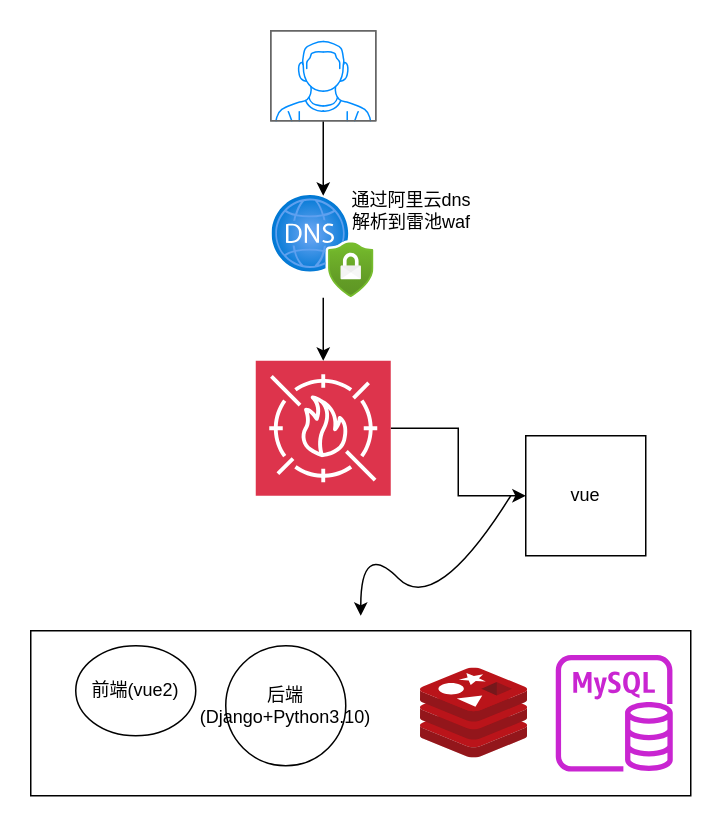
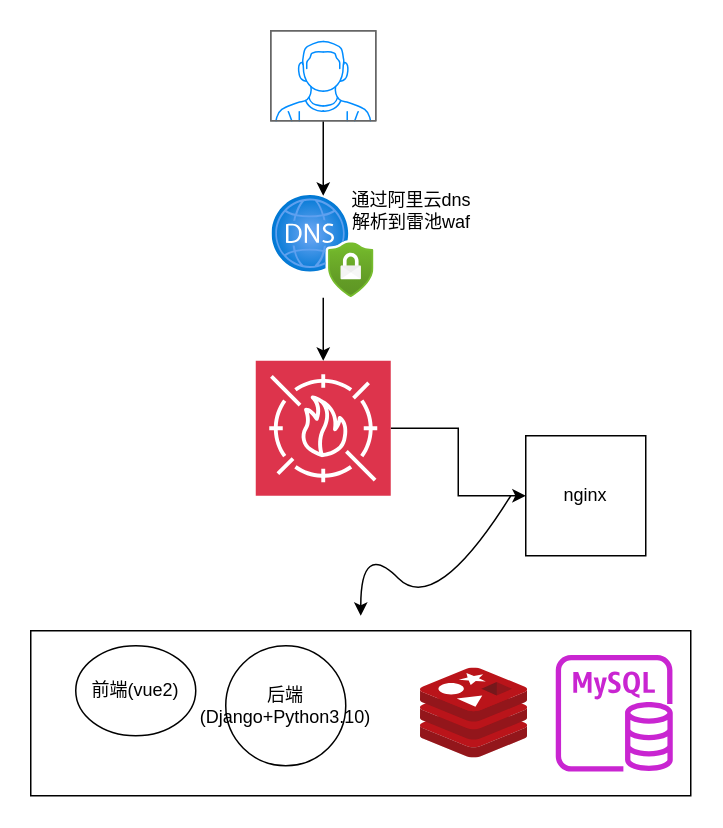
(586, 496) -> (586, 496)
